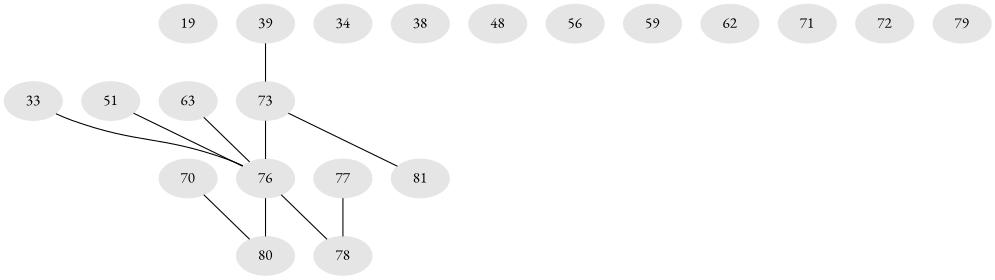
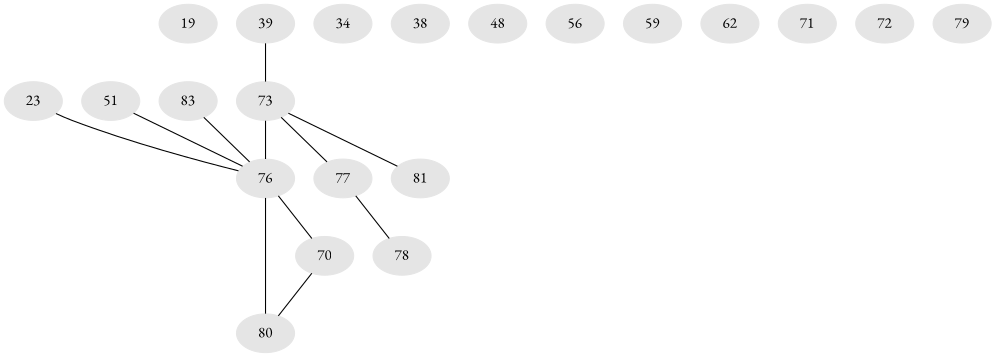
(33, 101) -> (33, 101)
(188, 101) -> (188, 101)
none -> (304, 140)
(304, 217) -> (295, 217)
